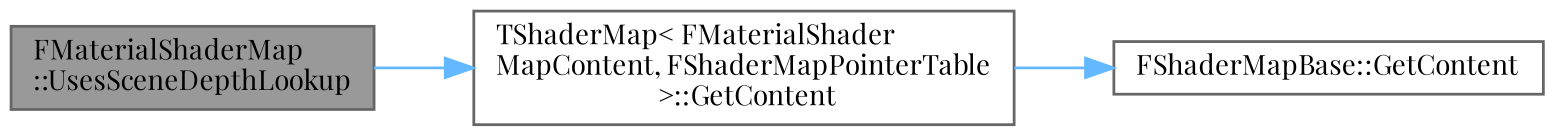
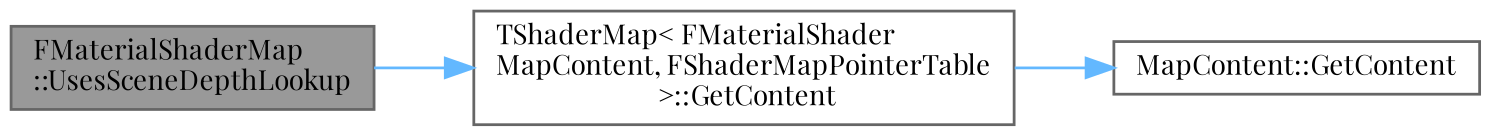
(1329, 68) -> (1297, 68)
